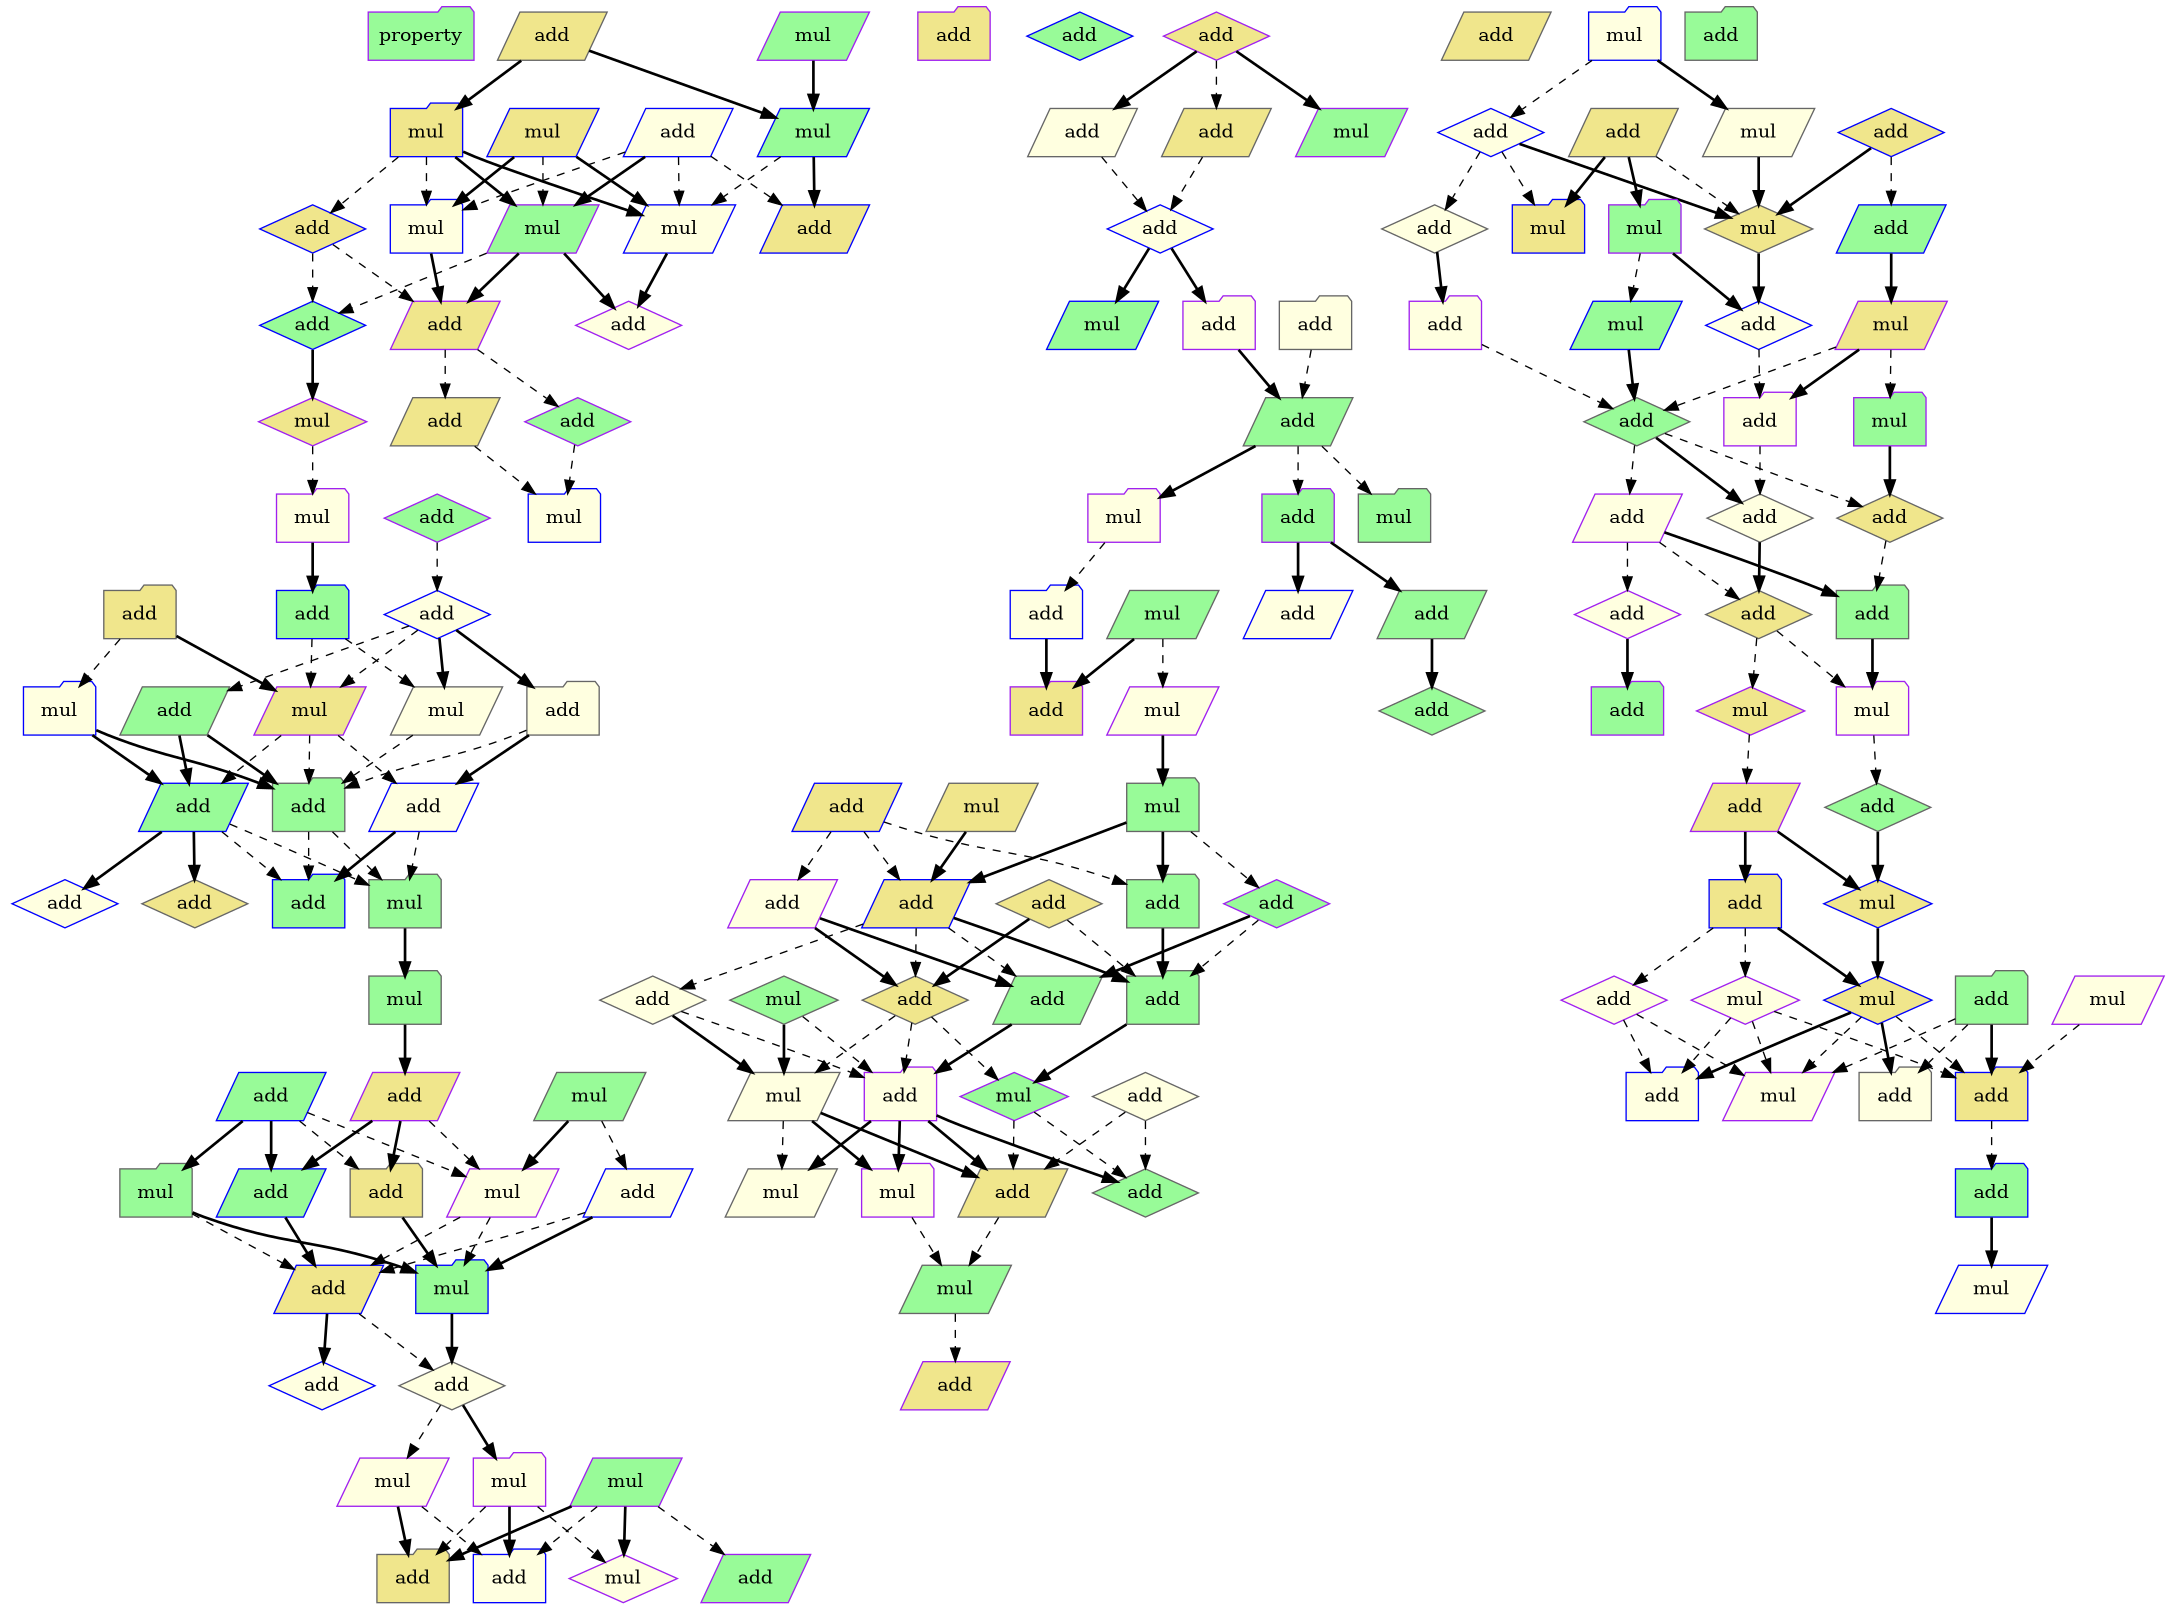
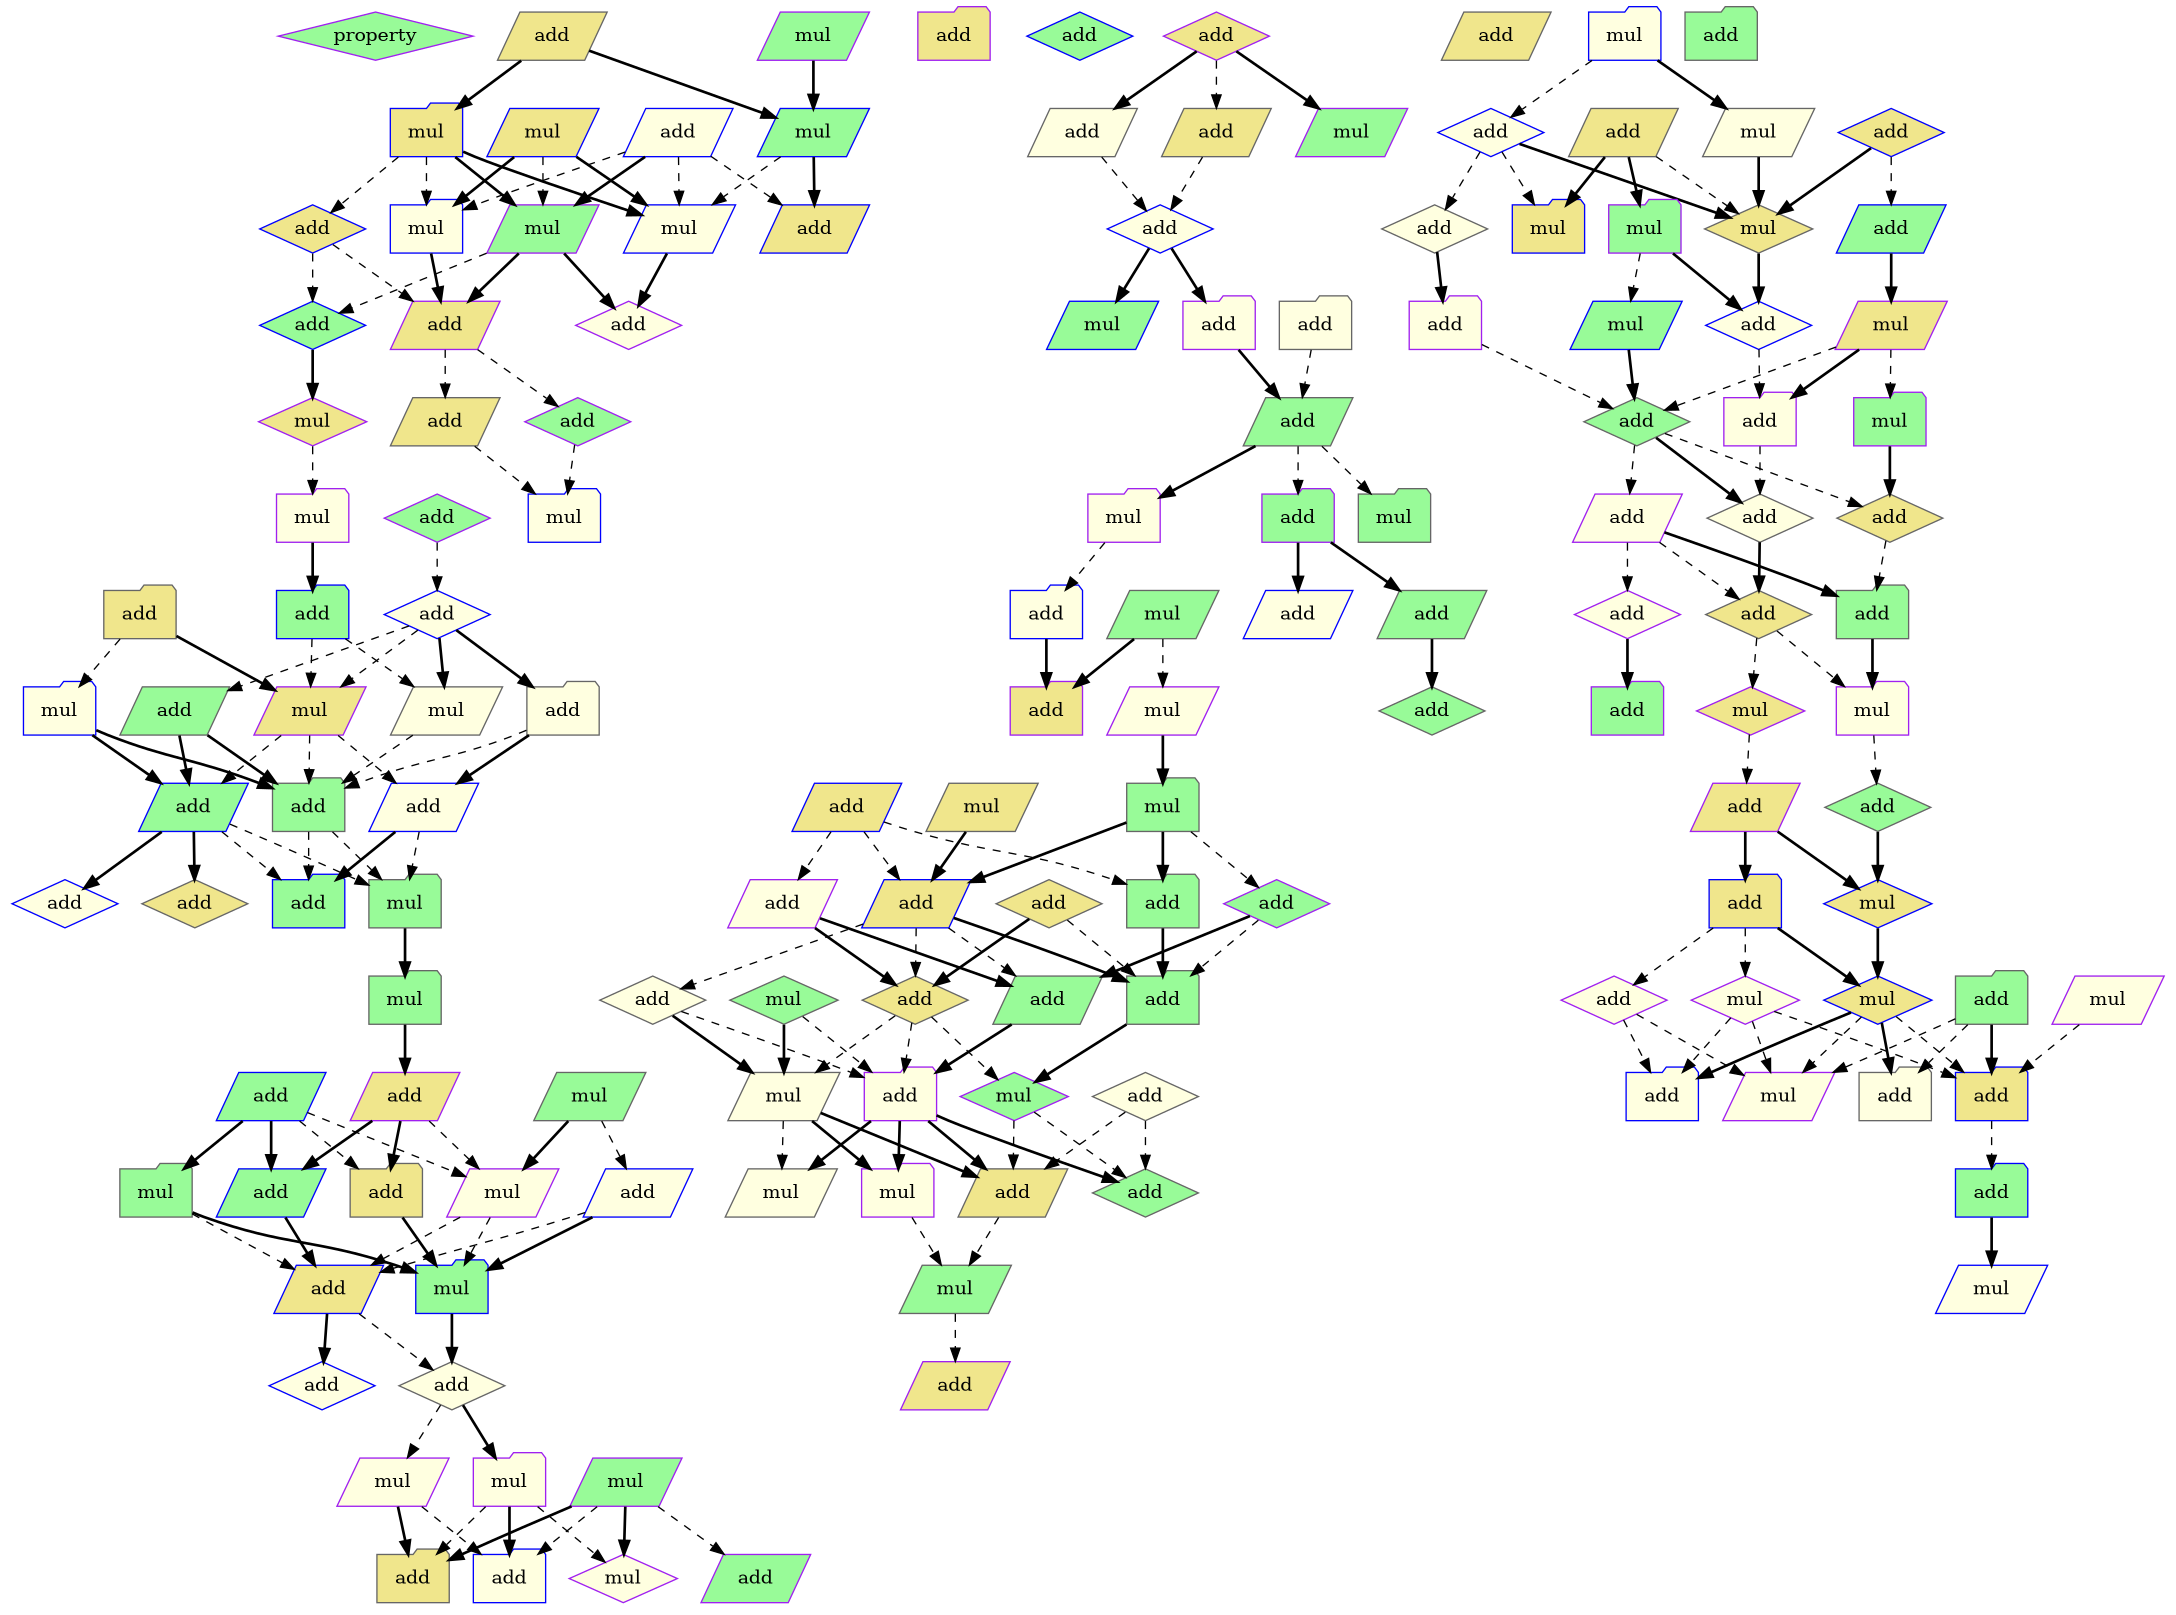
(421, 36) -> (376, 36)
